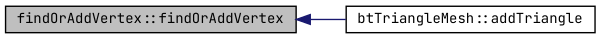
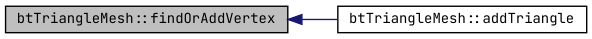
(151, 19) -> (147, 19)
